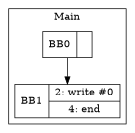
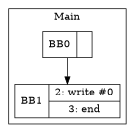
(84, 109) -> (84, 109)
